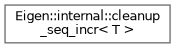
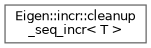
(88, 24) -> (76, 24)
